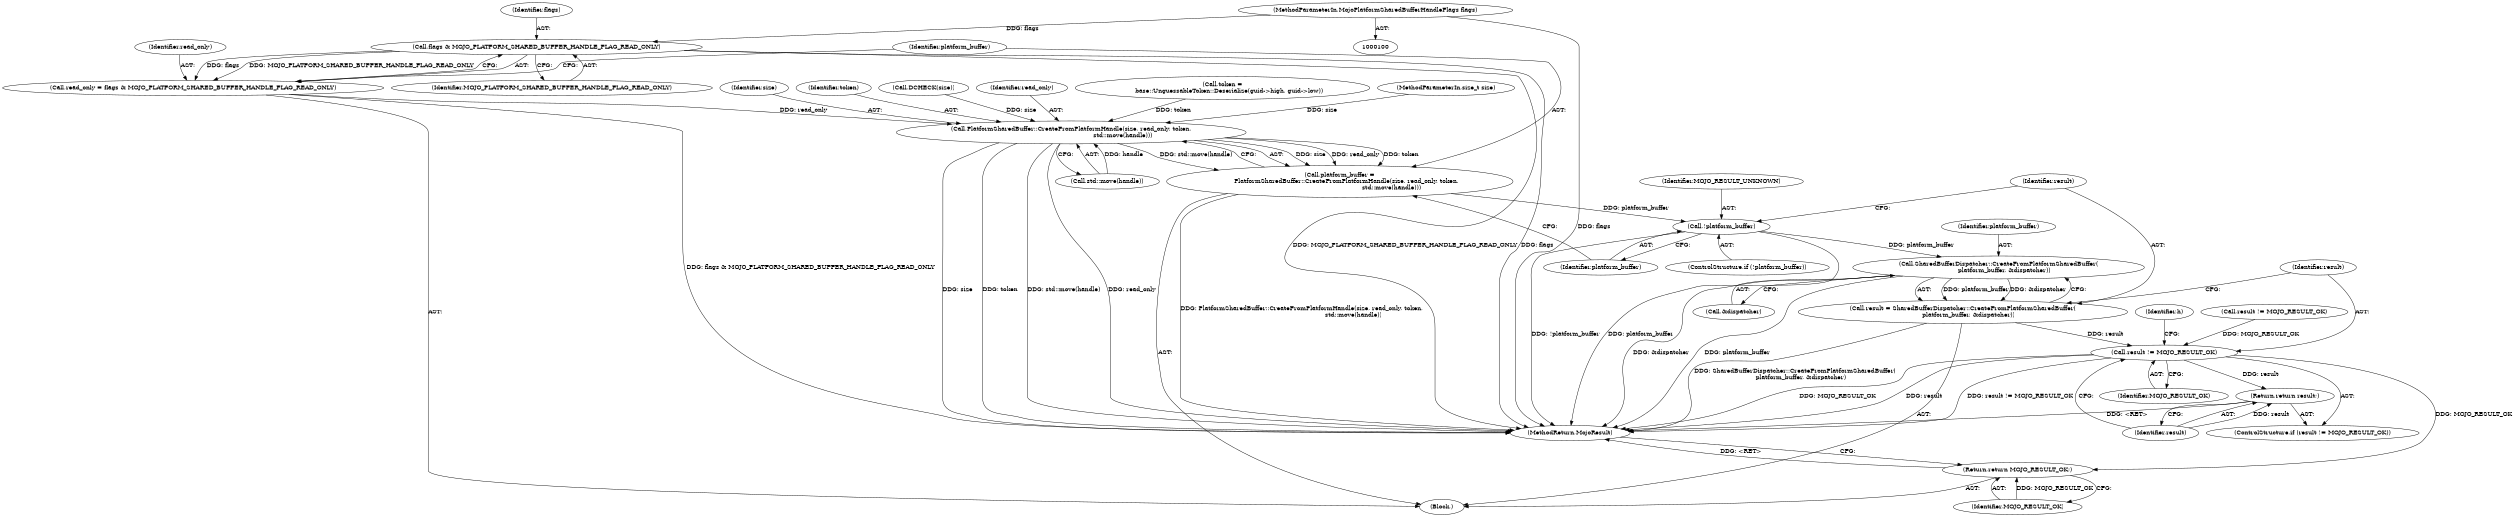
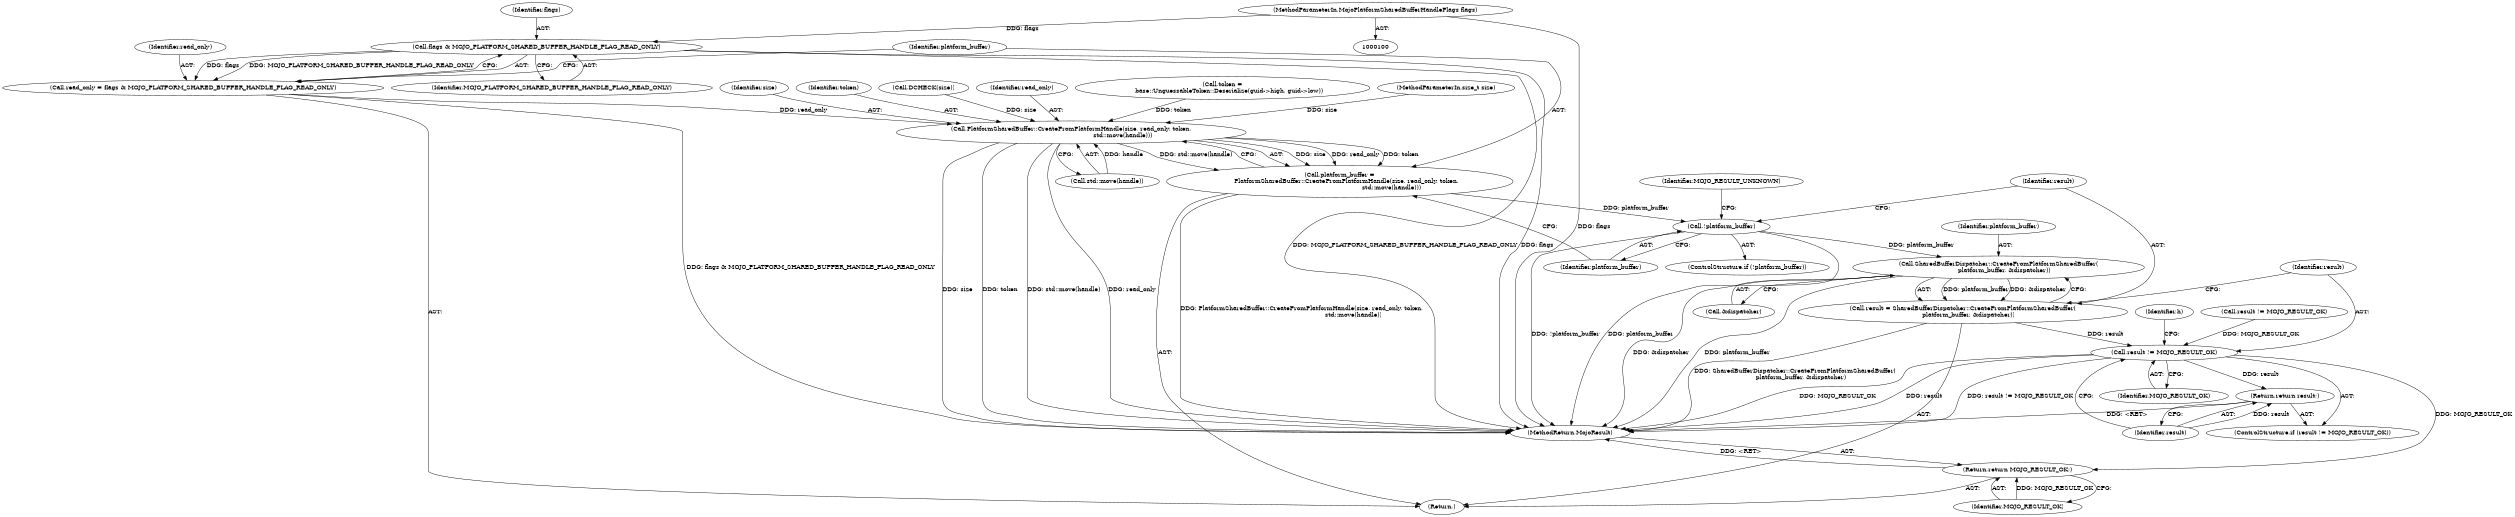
(1730, 208) -> (1730, 208)
(1722, 251) -> (1739, 244)
(1849, 452) -> (1849, 452)
(1442, 507) -> (1442, 507)
